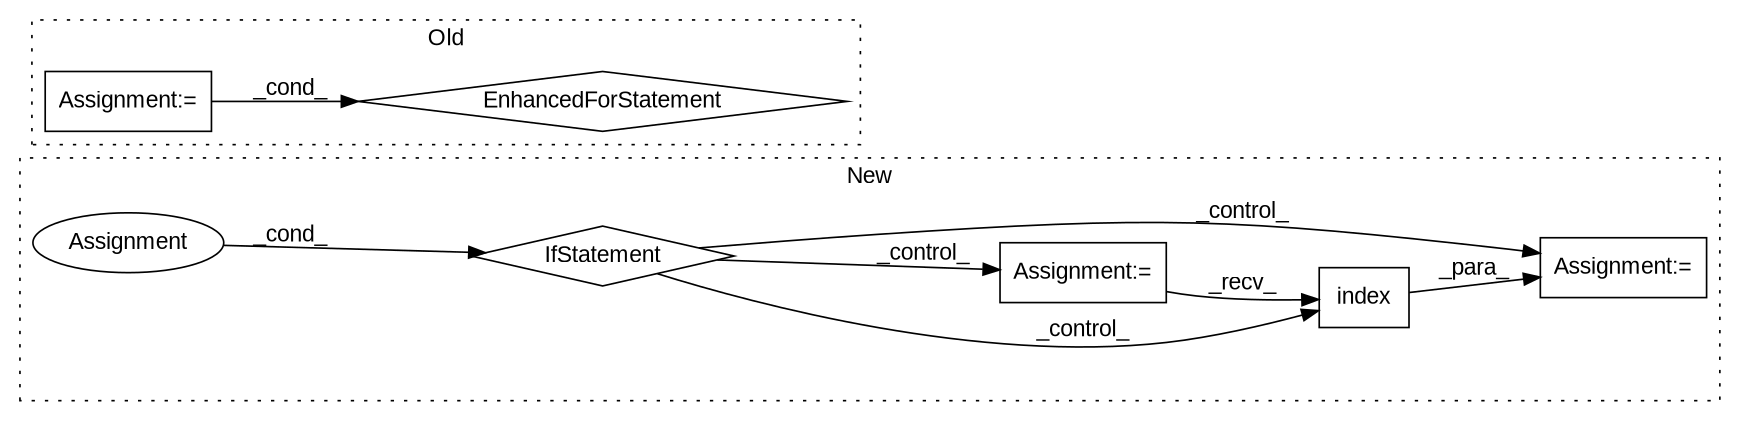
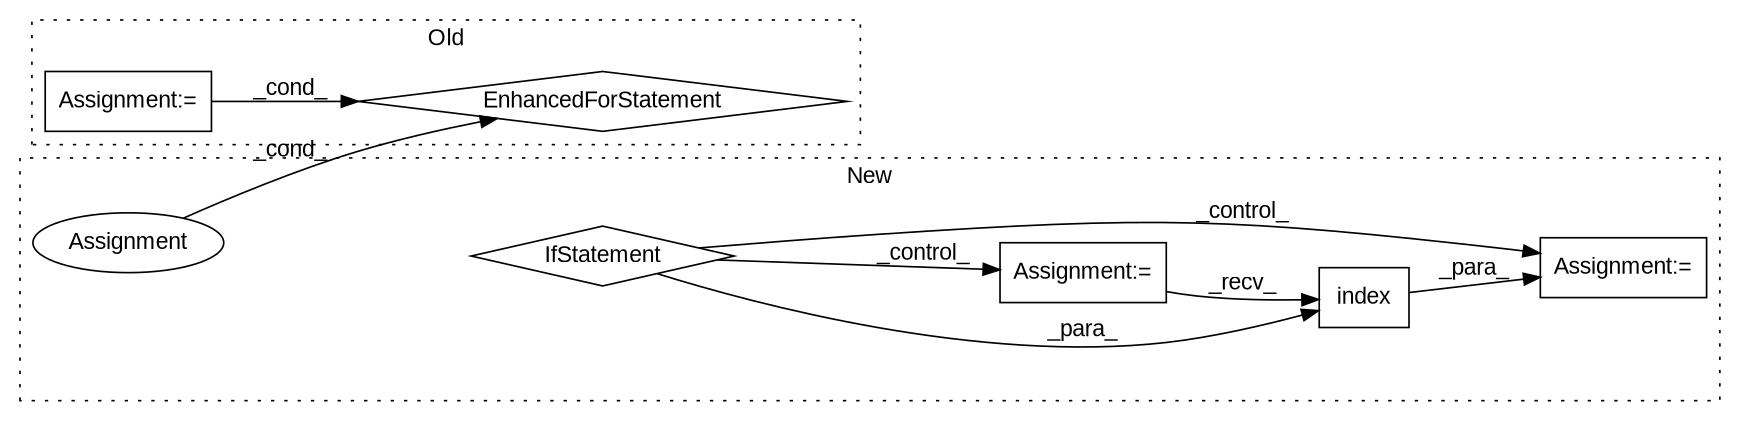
(346, 249) -> (307, 168)
(1083, 330) -> (1083, 330)
